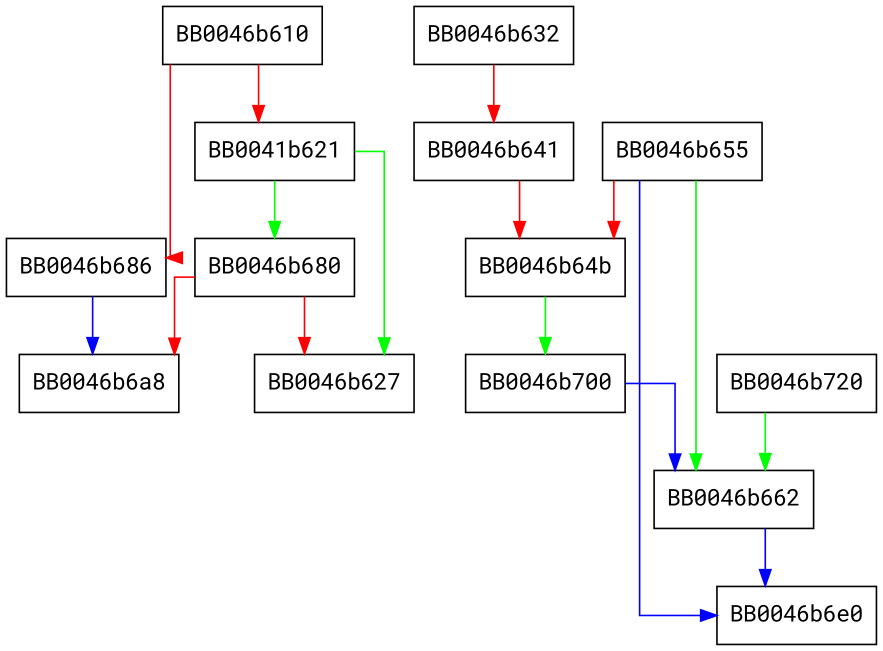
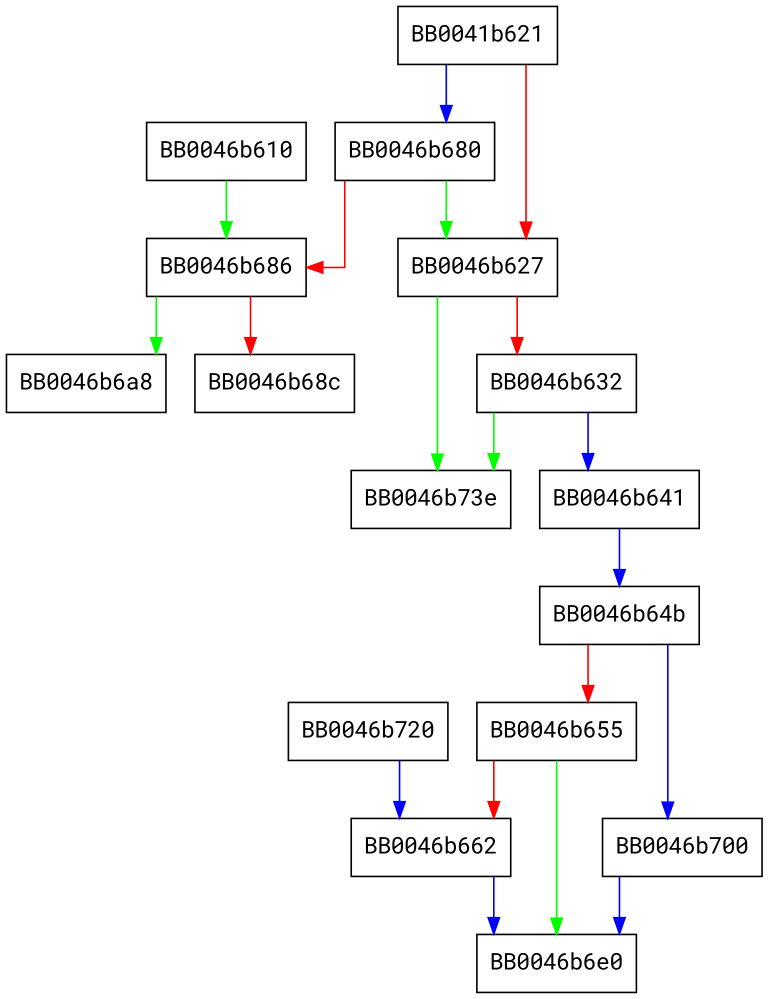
(259, 85) -> none
(494, 85) -> (588, 433)
(170, 161) -> (226, 201)
(275, 201) -> (446, 85)
(520, 201) -> (619, 549)
(614, 201) -> (588, 665)
(384, 230) -> (526, 144)
(175, 298) -> (345, 235)
(93, 317) -> (156, 317)
(304, 317) -> (446, 201)
none -> (517, 317)
(545, 317) -> (668, 724)
(696, 317) -> (494, 781)
none -> (275, 383)
(675, 394) -> (619, 897)
(640, 428) -> (557, 840)
(765, 433) -> (400, 781)
none -> (431, 499)
